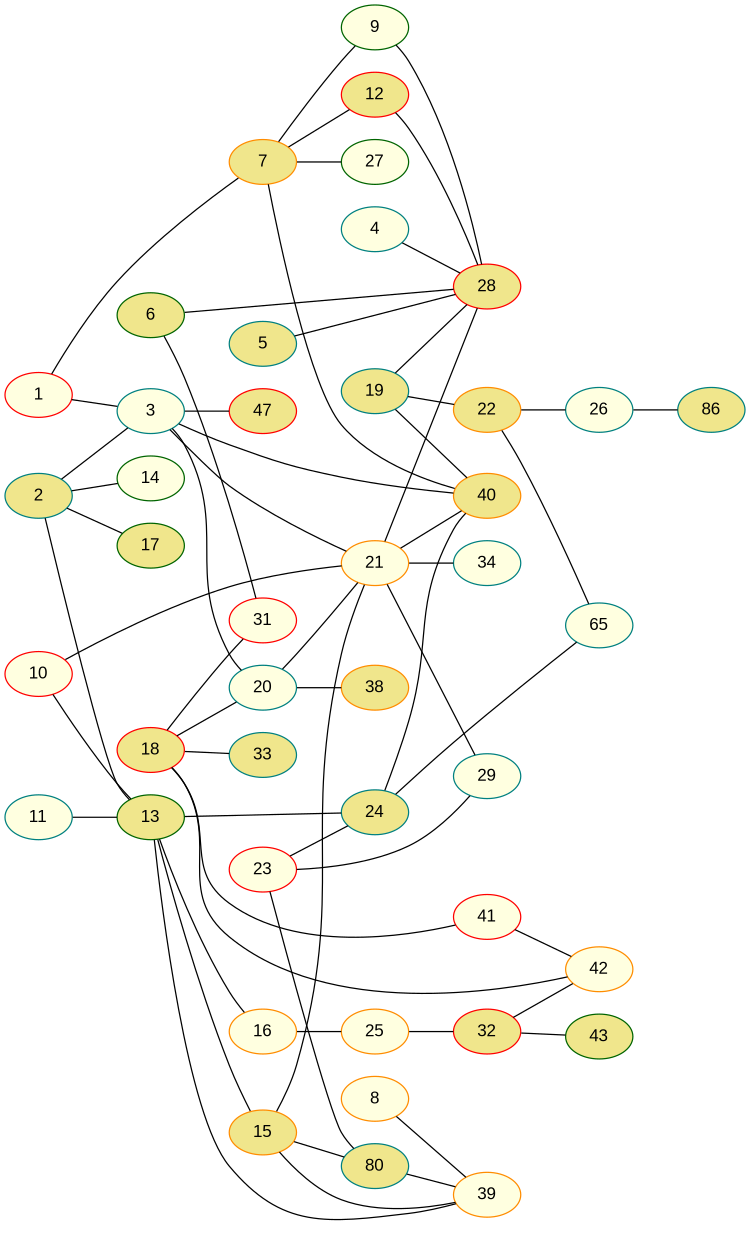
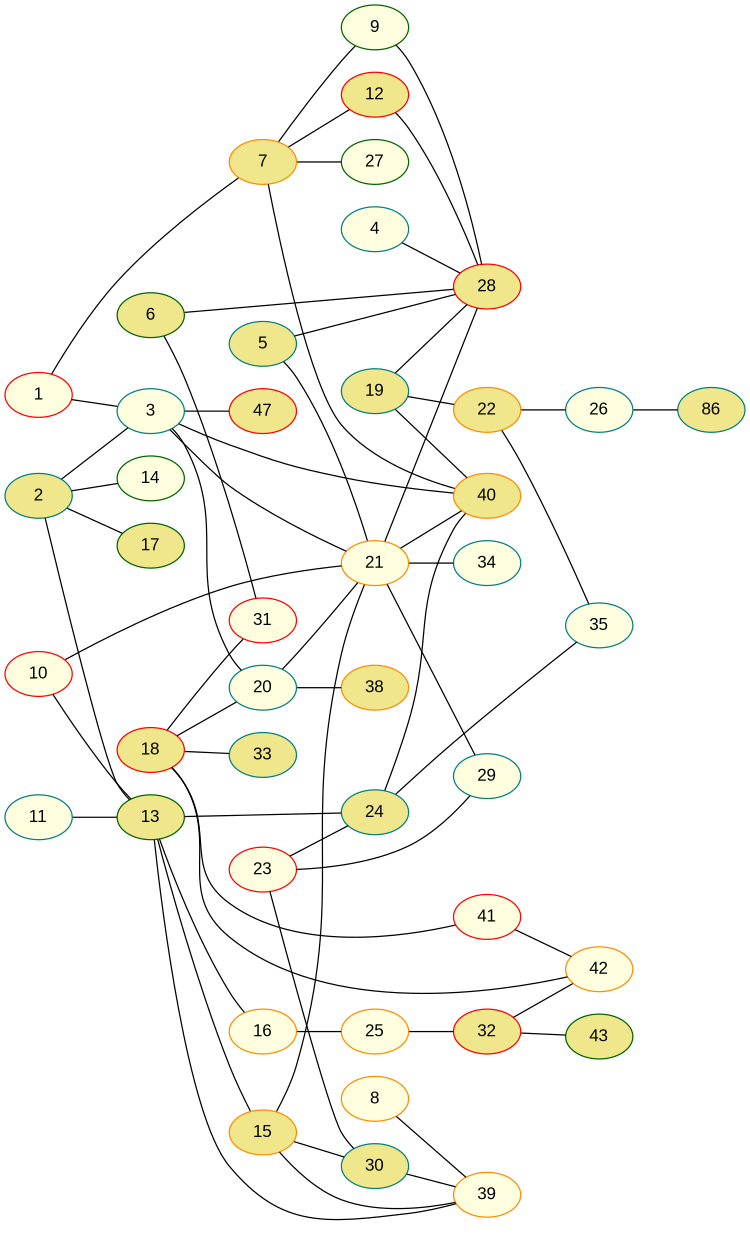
none -> (333, 447)
(599, 625) -> (599, 625)
(375, 1166) -> (375, 1166)
